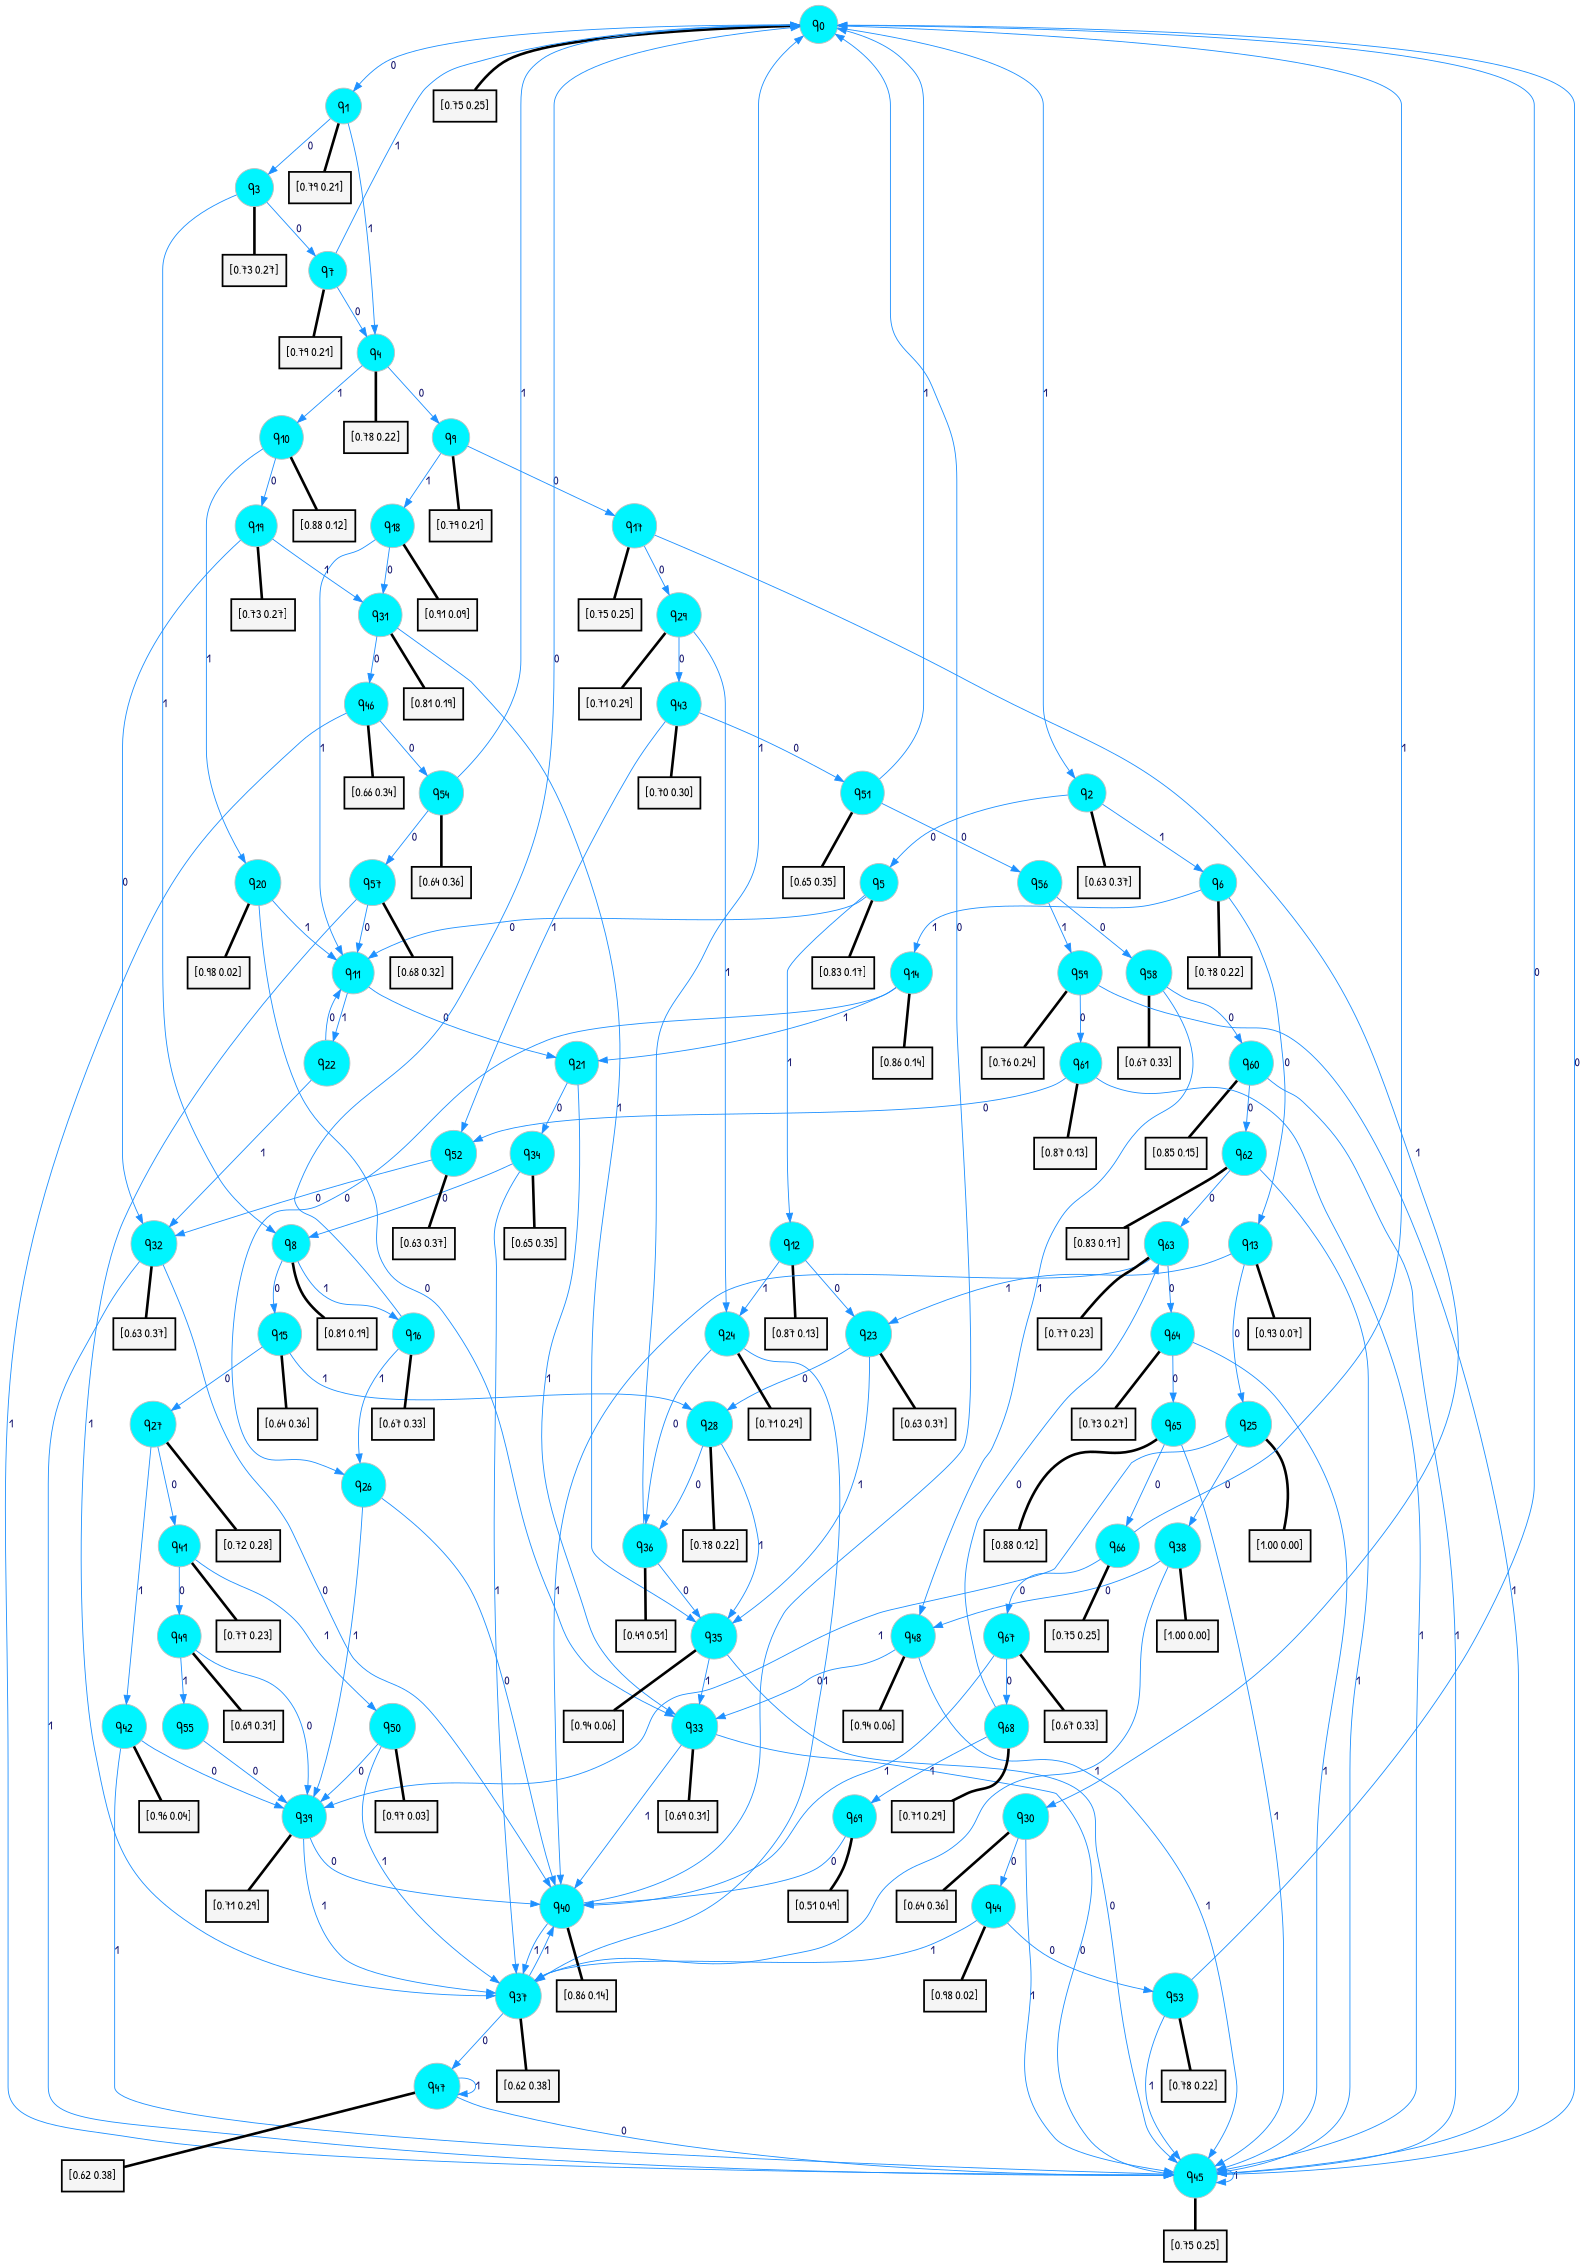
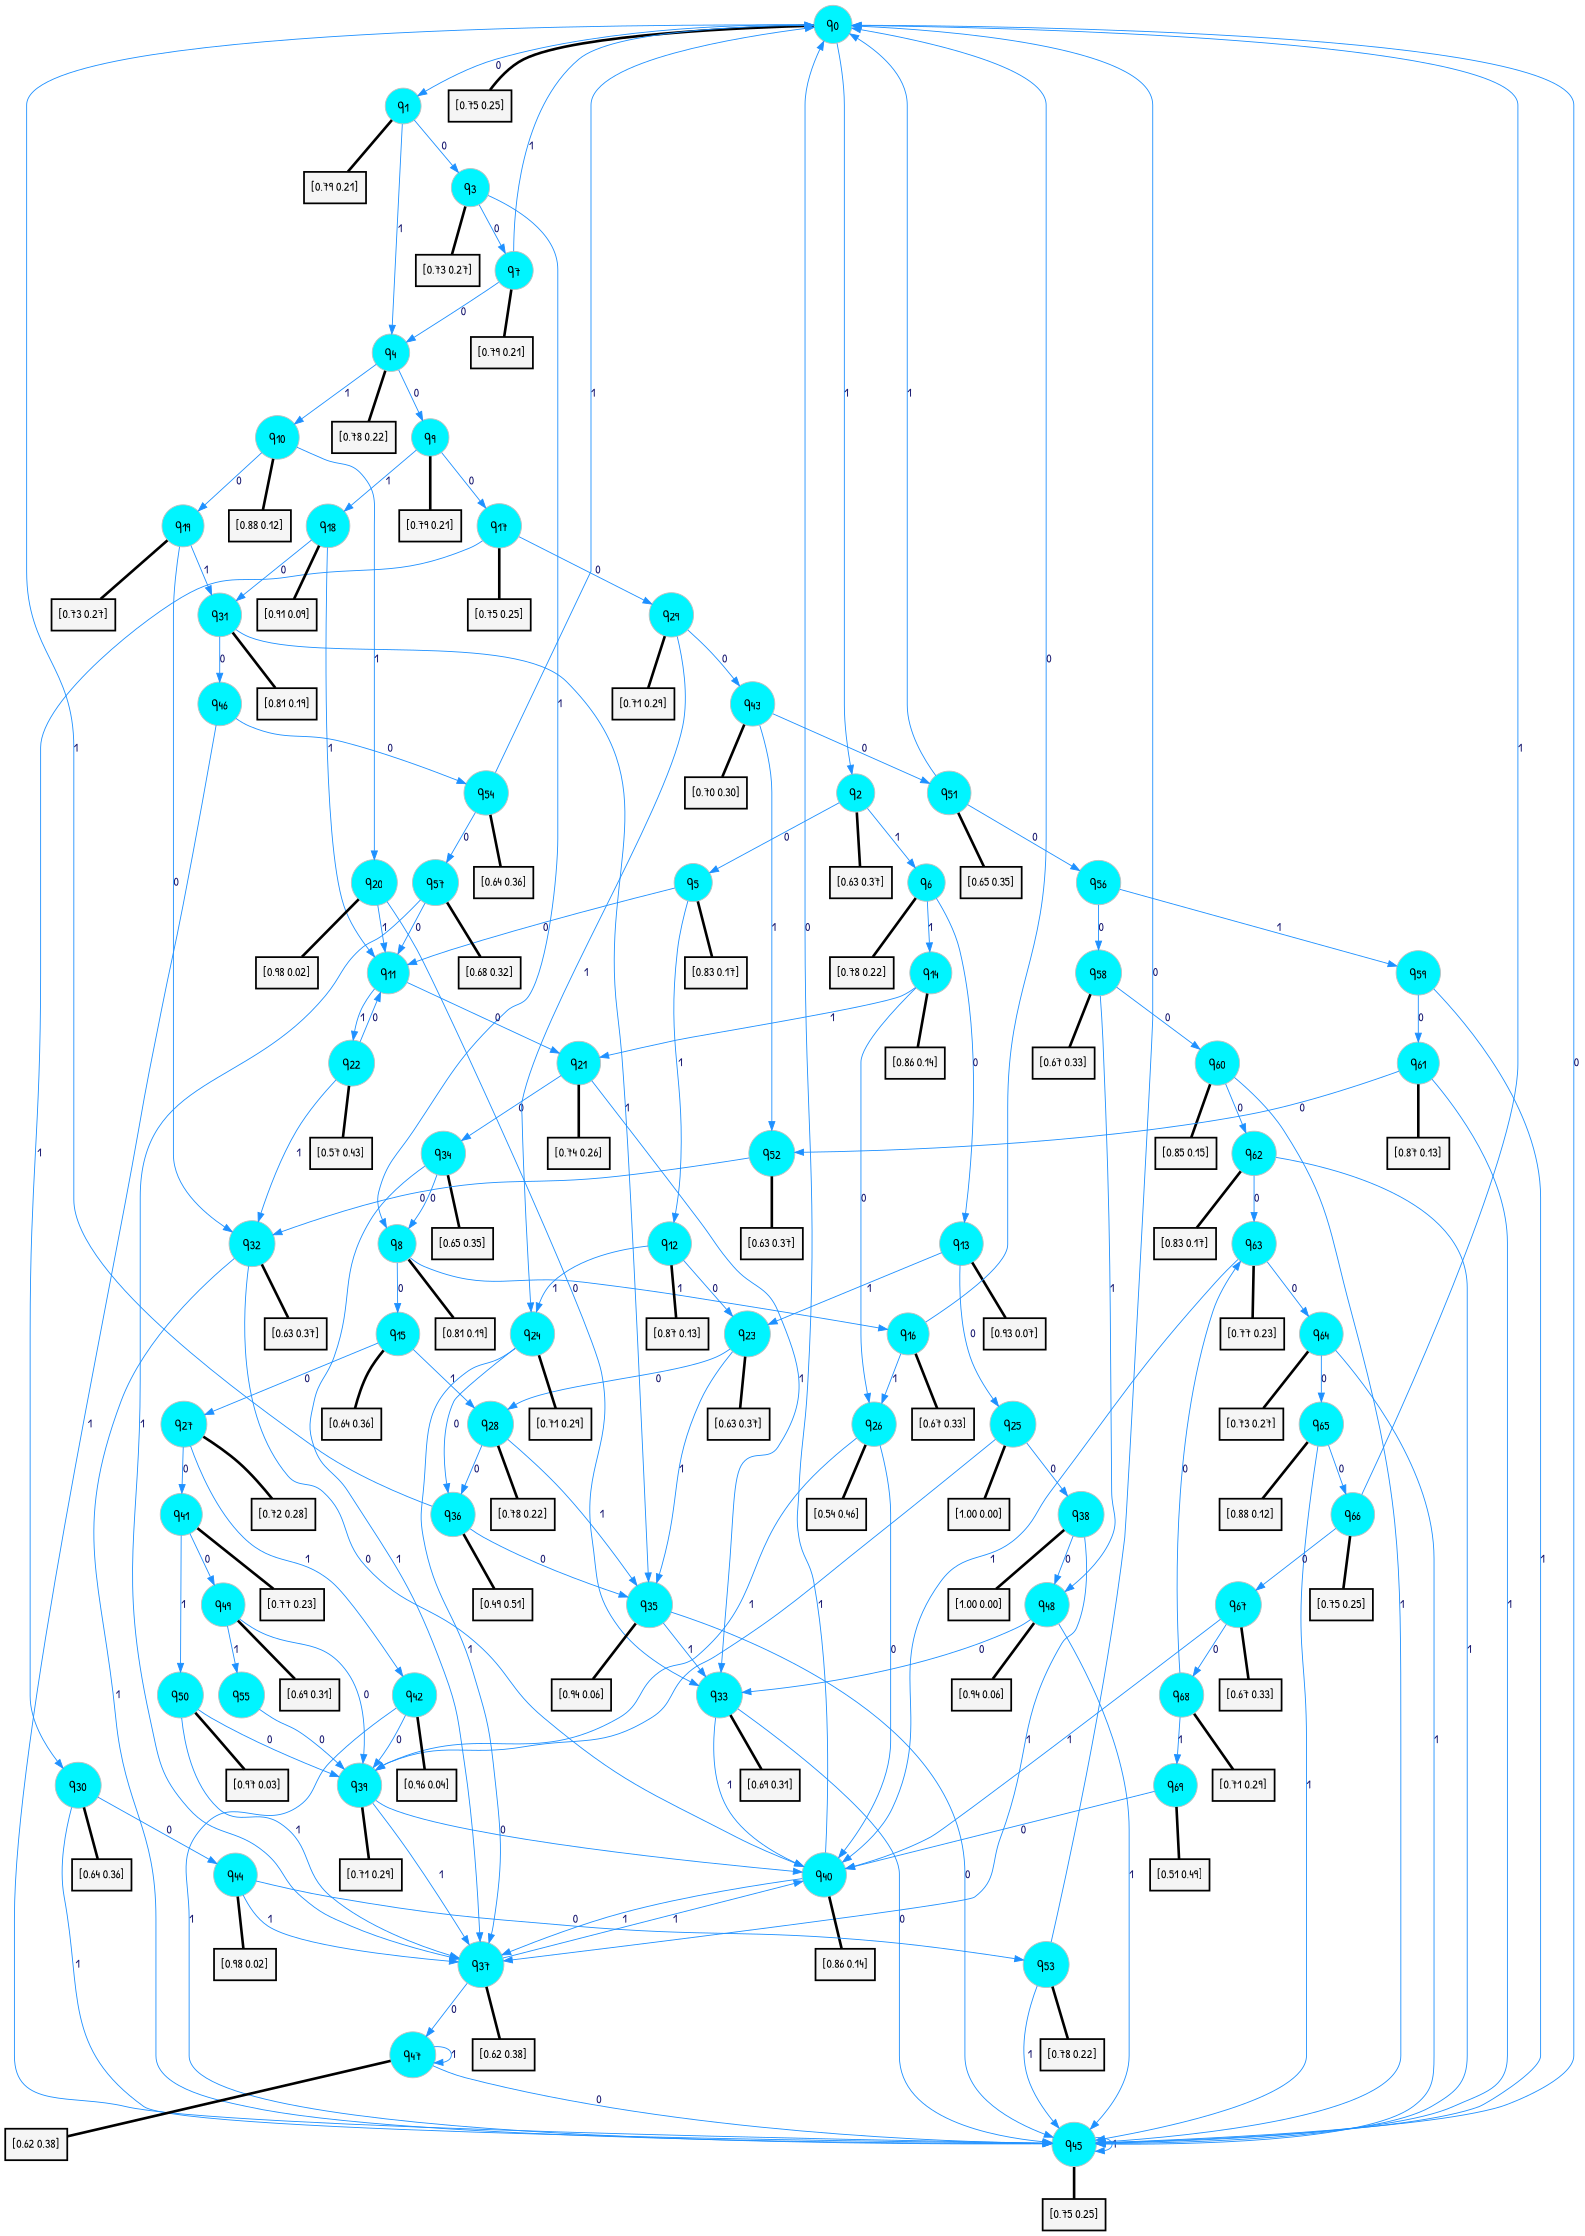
(374, 793) -> none
(1013, 1063) -> none
none -> (341, 1153)
none -> (579, 1153)
none -> (836, 1514)
